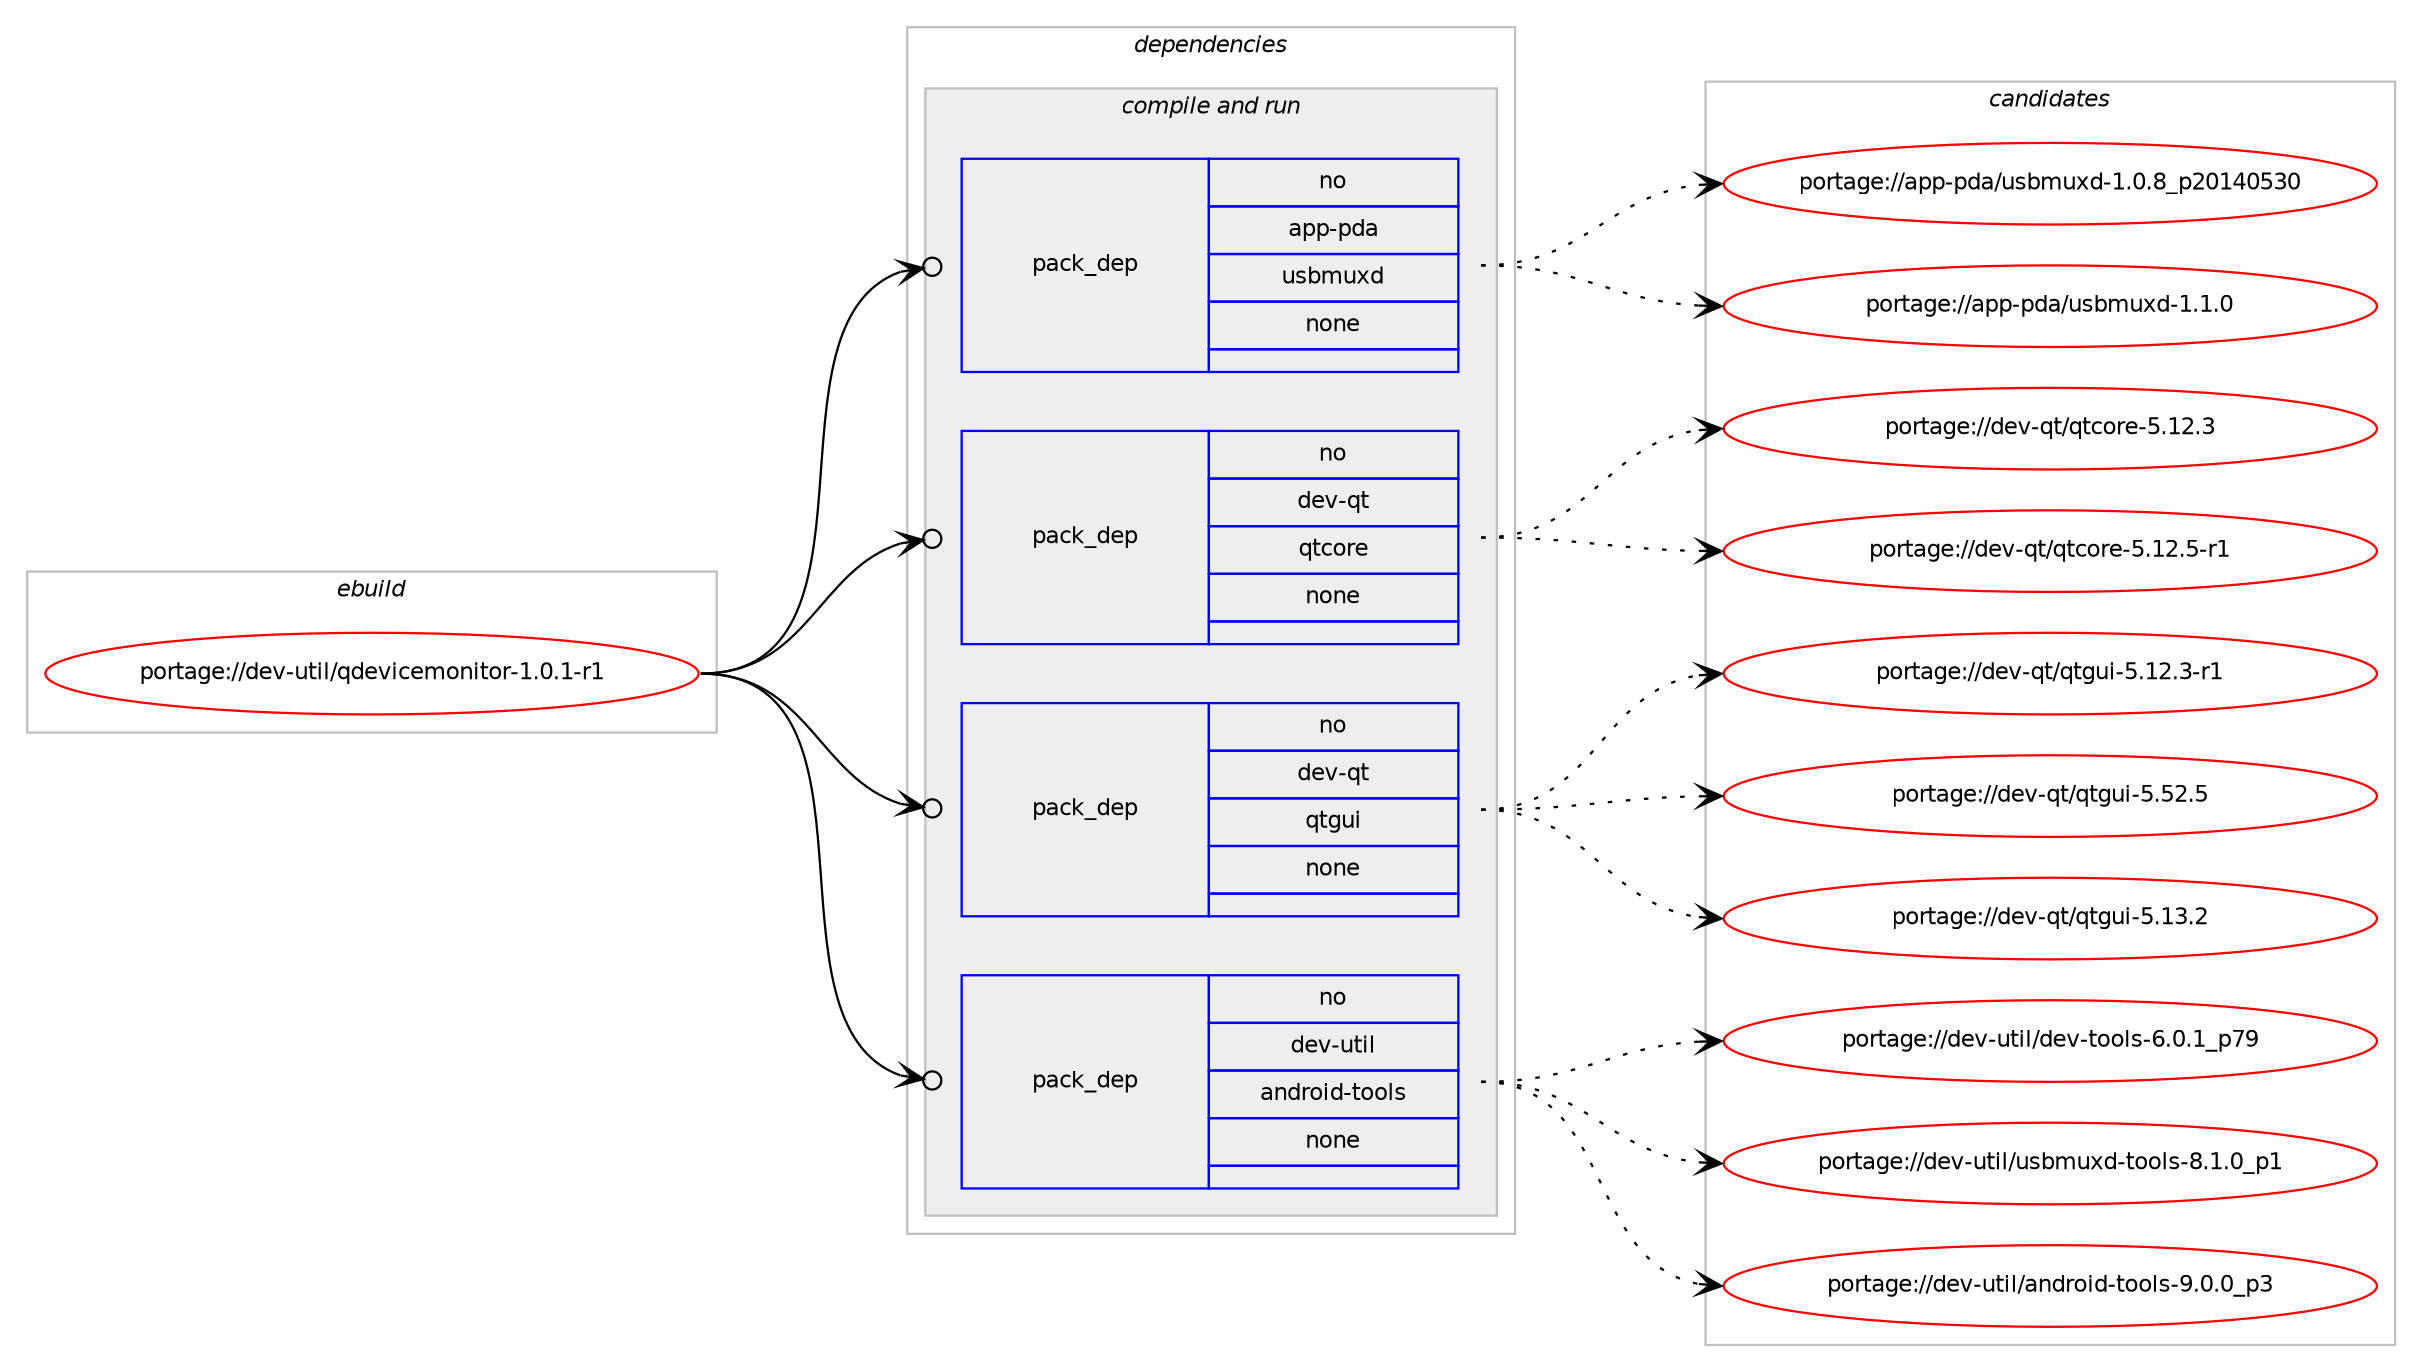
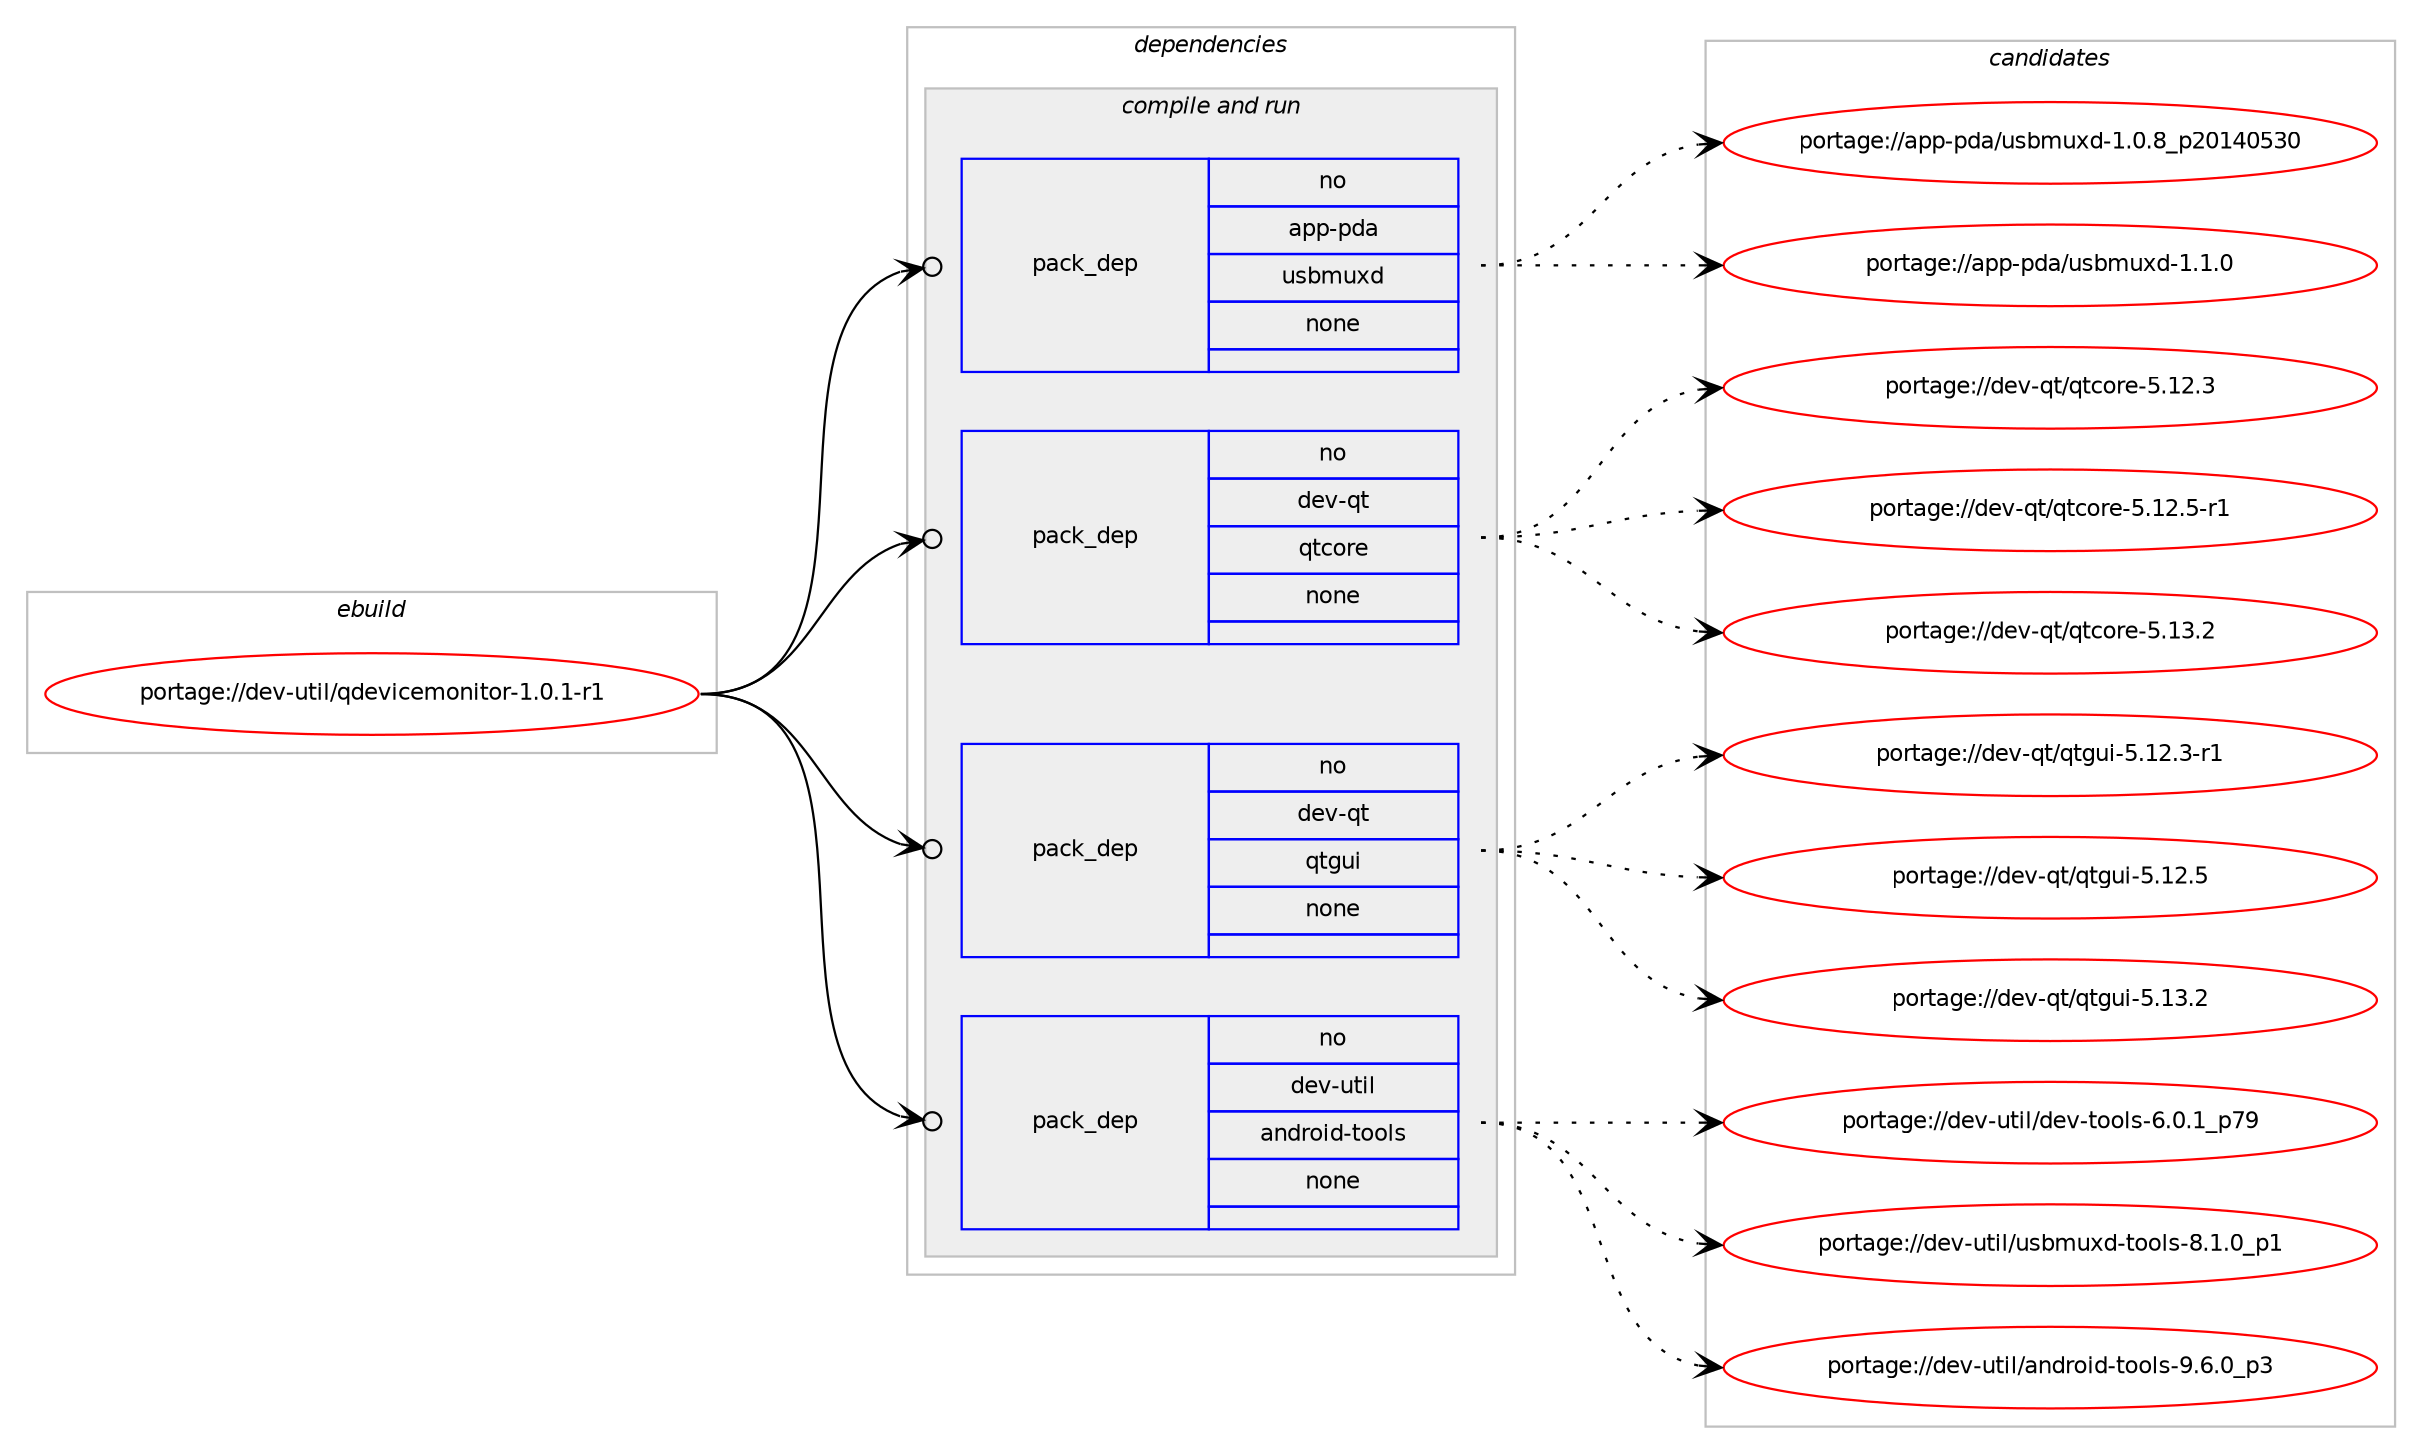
none -> (2050, 633)
(2050, 796) -> (2050, 878)
(2050, 1286) -> (2050, 1368)
